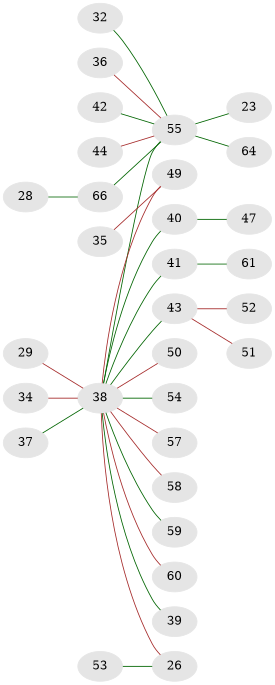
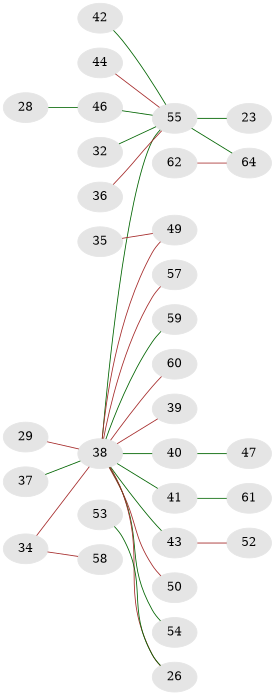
none -> (175, 163)
(100, 197) -> (100, 108)
(249, 353) -> none
(135, 444) -> (63, 554)
(120, 515) -> (137, 431)
